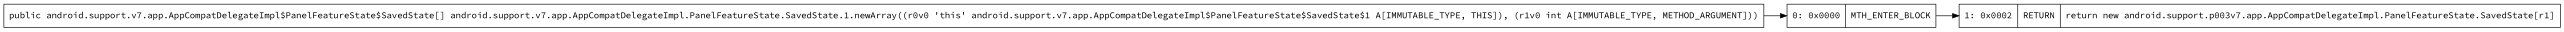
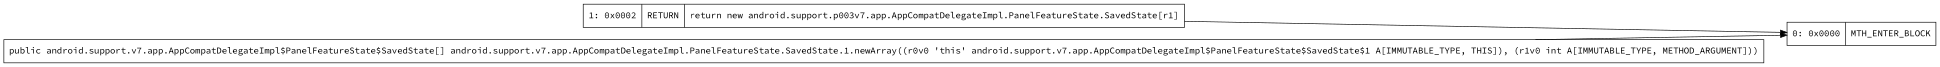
(1944, 16) -> (1482, 27)
